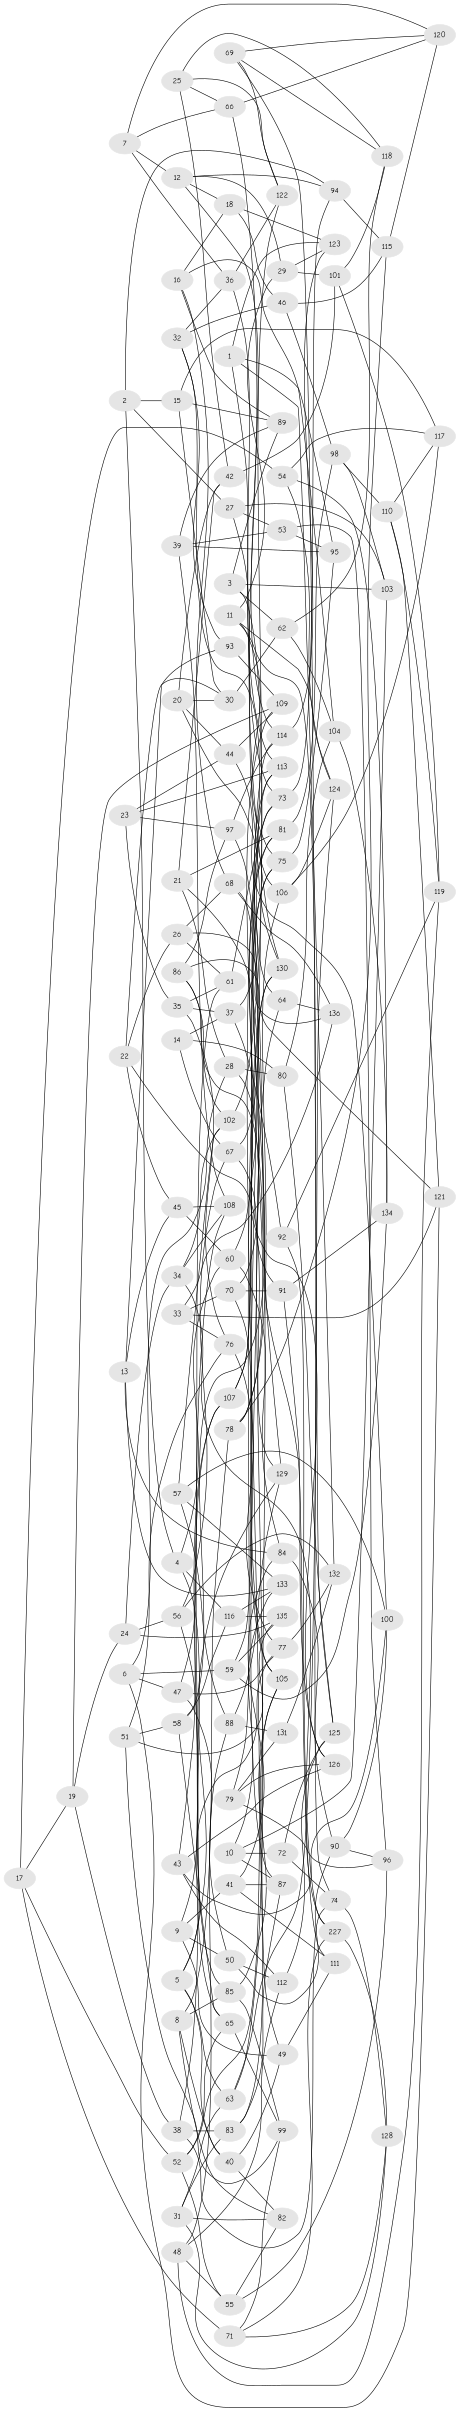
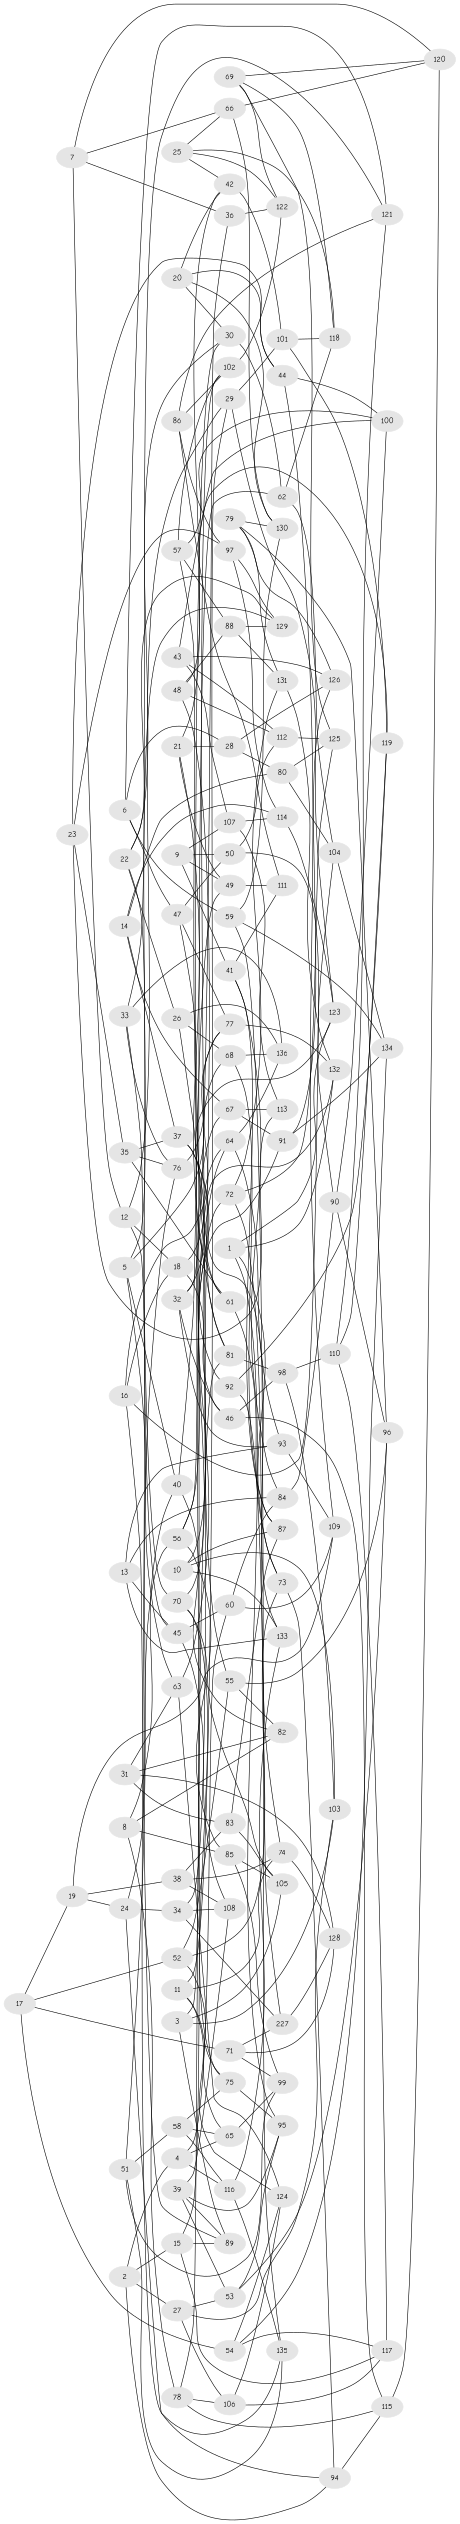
(249, 443) -> none
(256, 448) -> (173, 827)
none -> (257, 938)
none -> (258, 1292)
